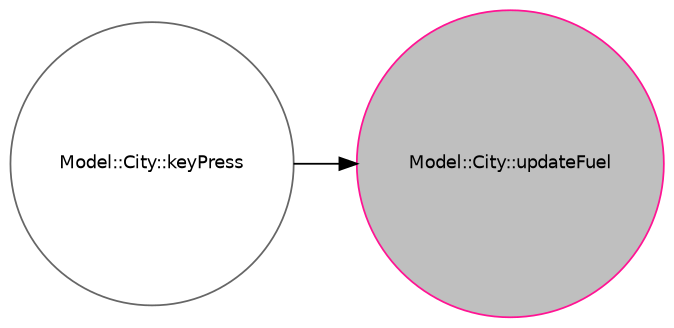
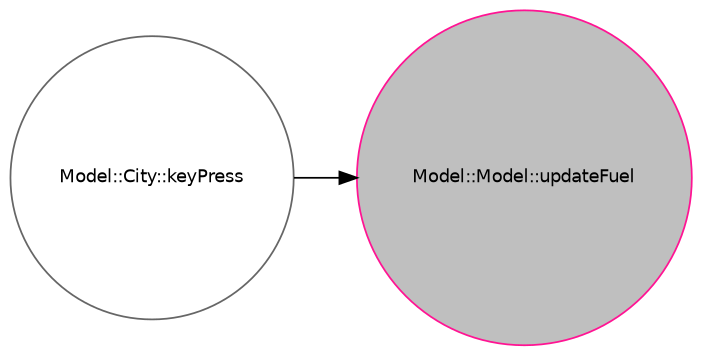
(510, 164) -> (524, 178)
